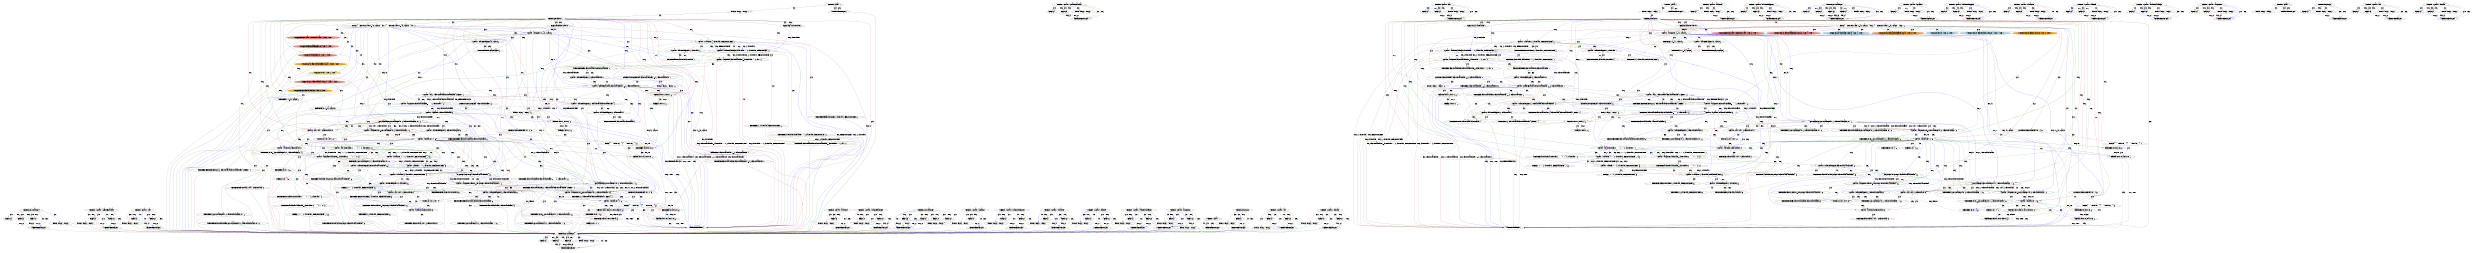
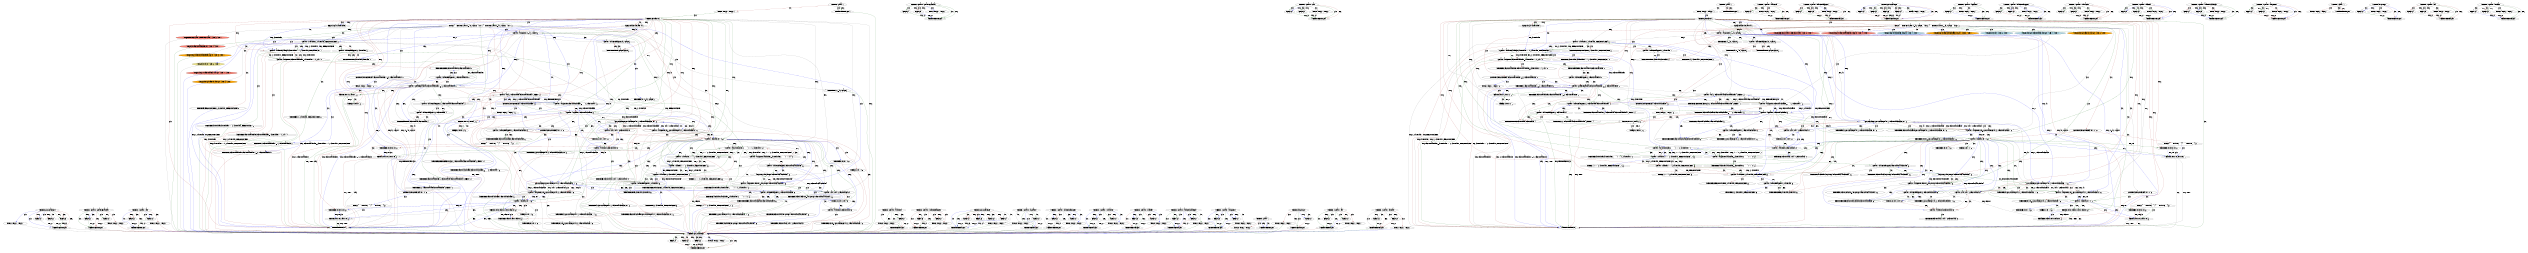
(317, 55) -> none
